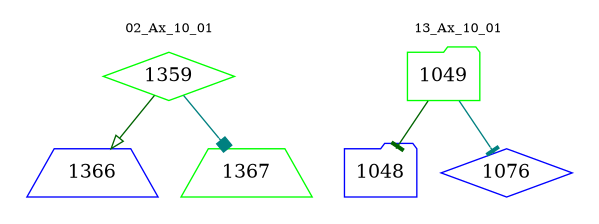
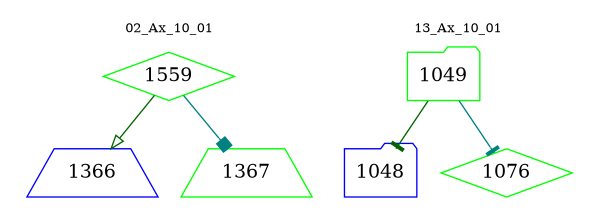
(169, 76) -> (169, 76)
(507, 173) -> (507, 173)
